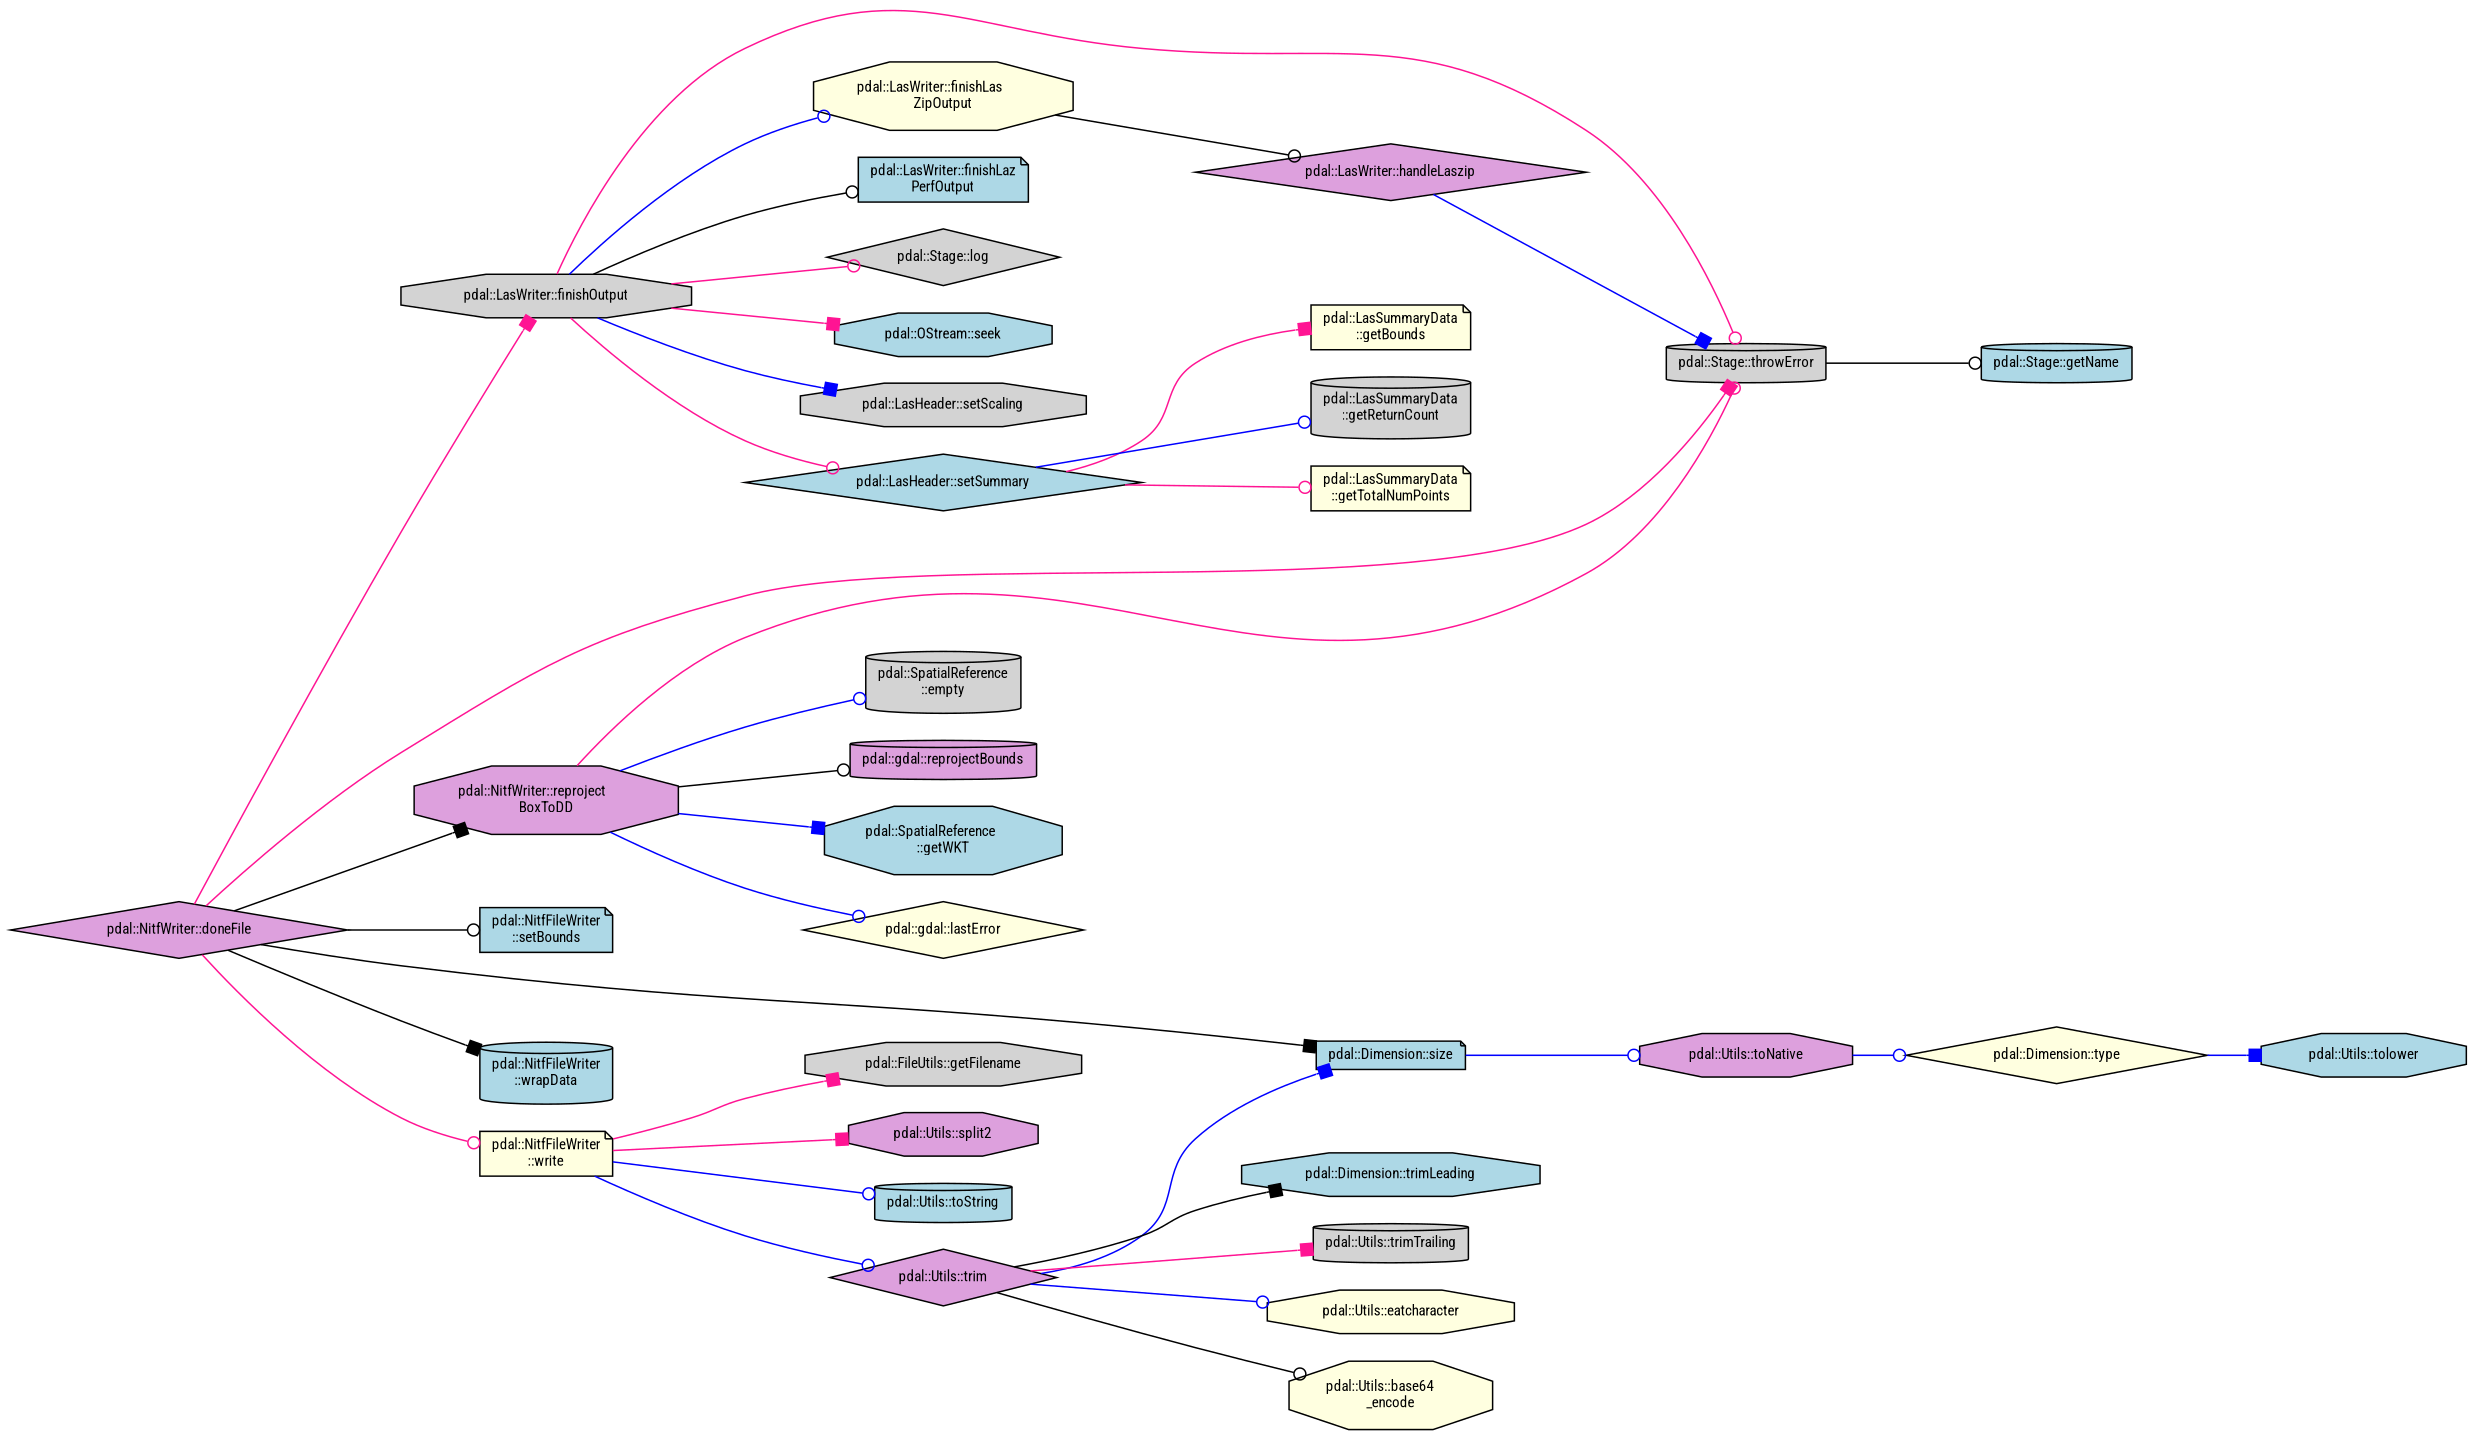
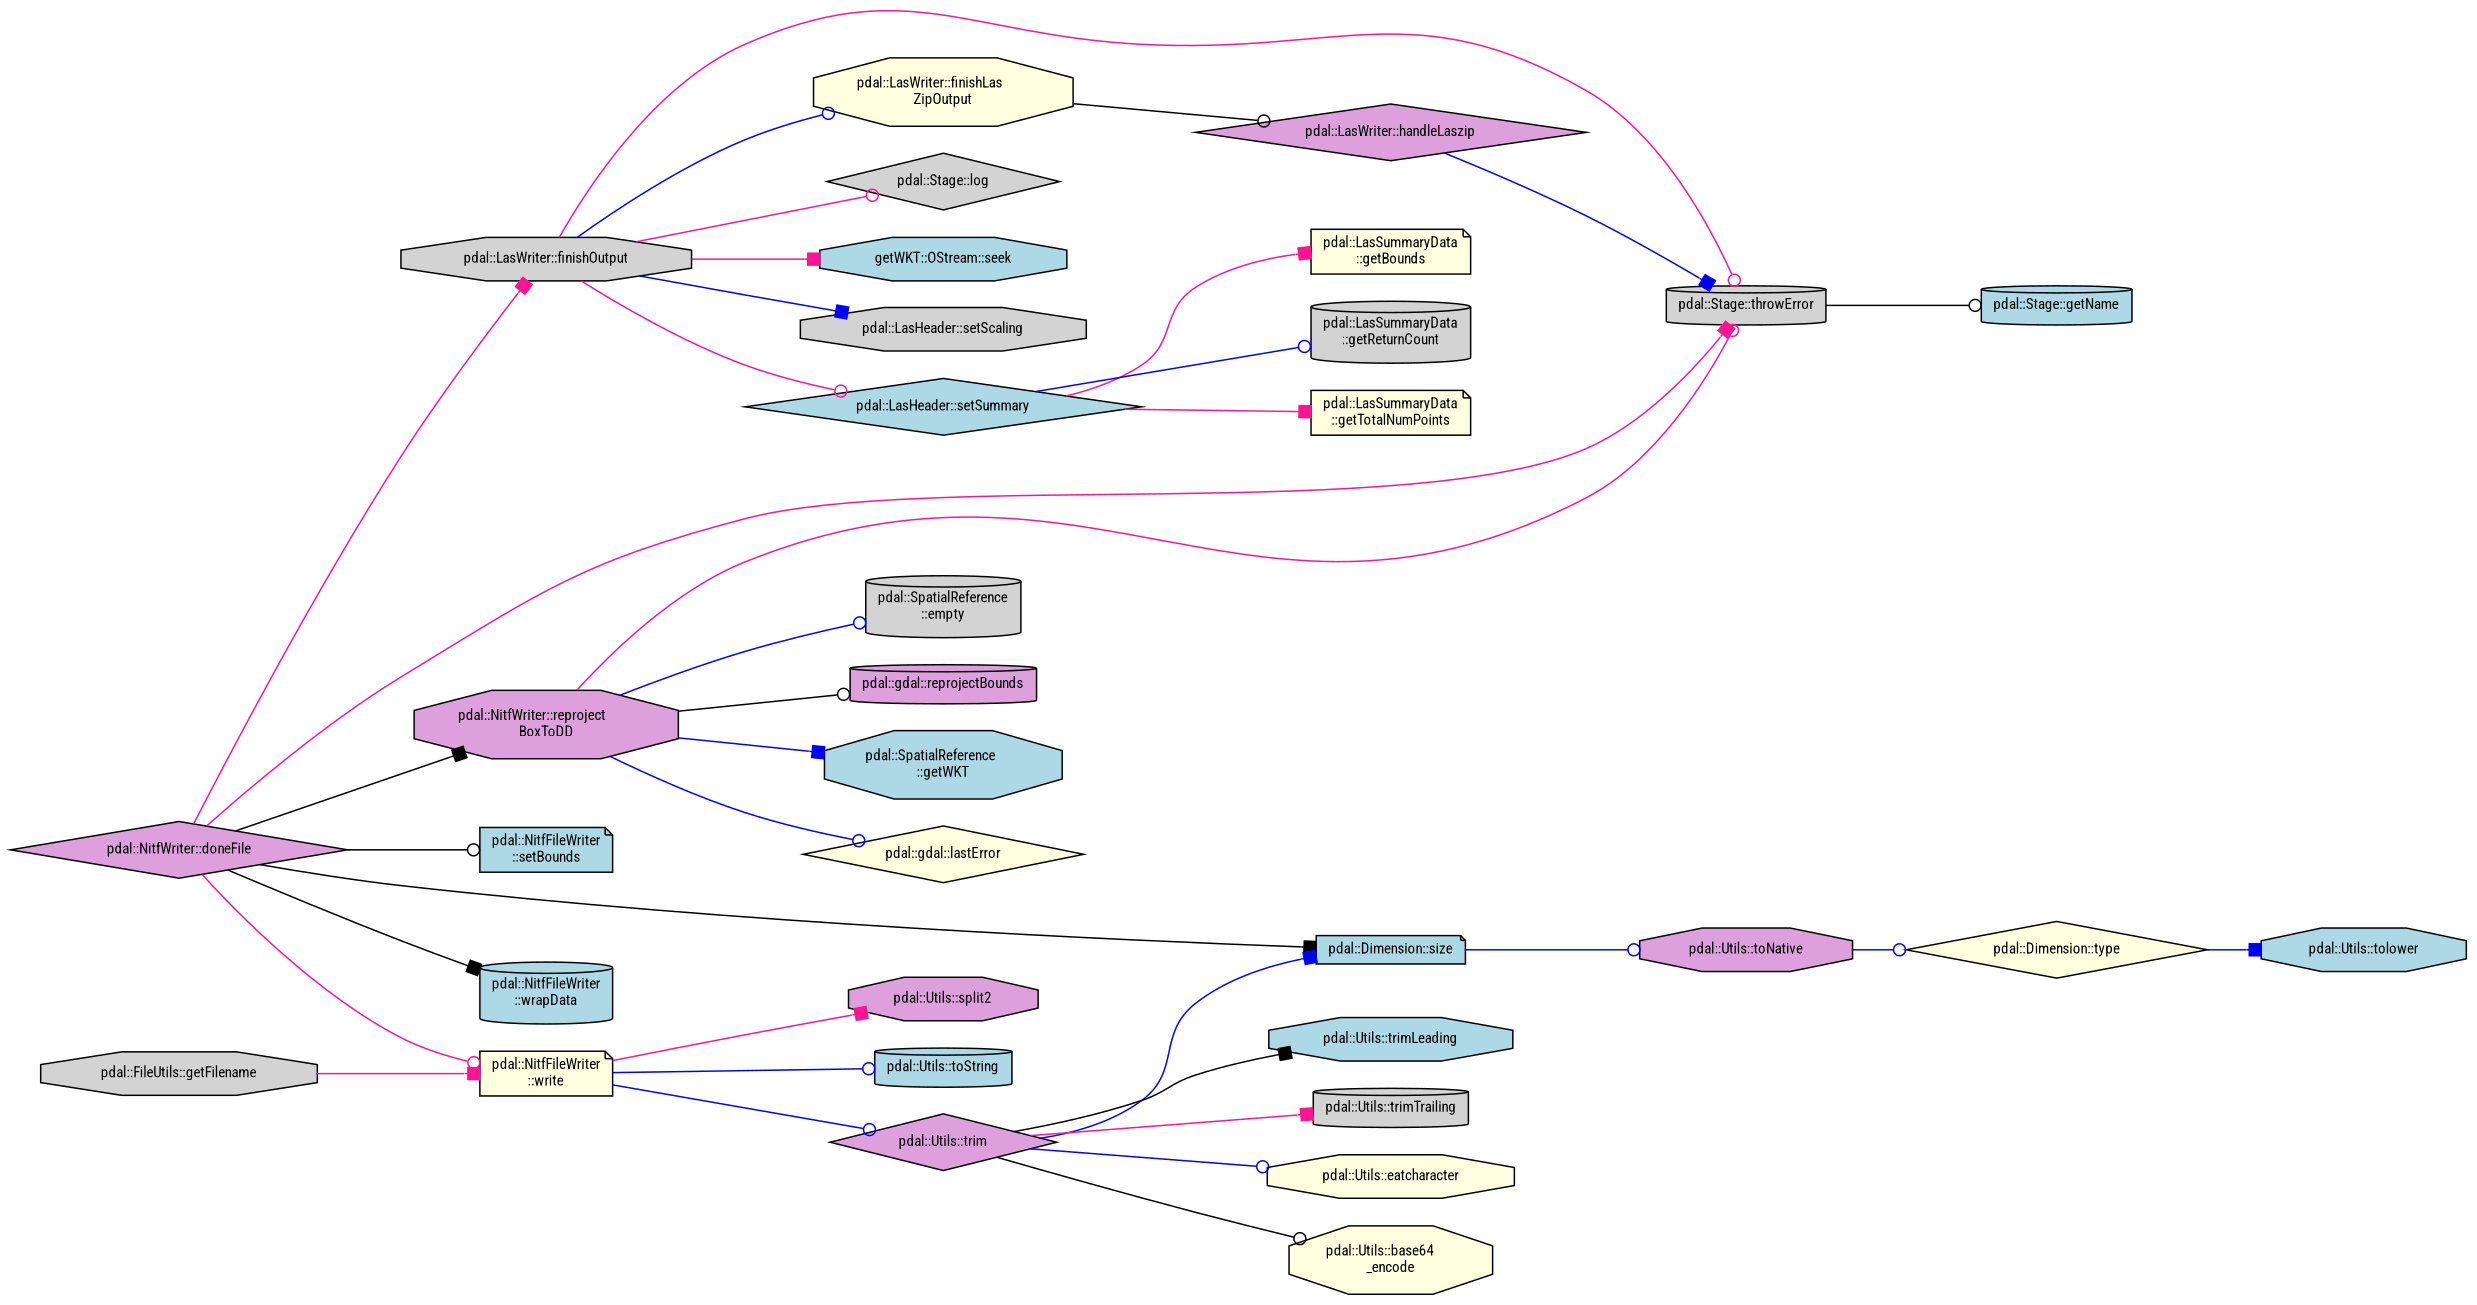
(943, 180) -> none
(943, 335) -> (943, 259)
(1212, 486) -> (1210, 410)
(718, 1108) -> (391, 1074)
(1391, 1175) -> (1391, 1039)
